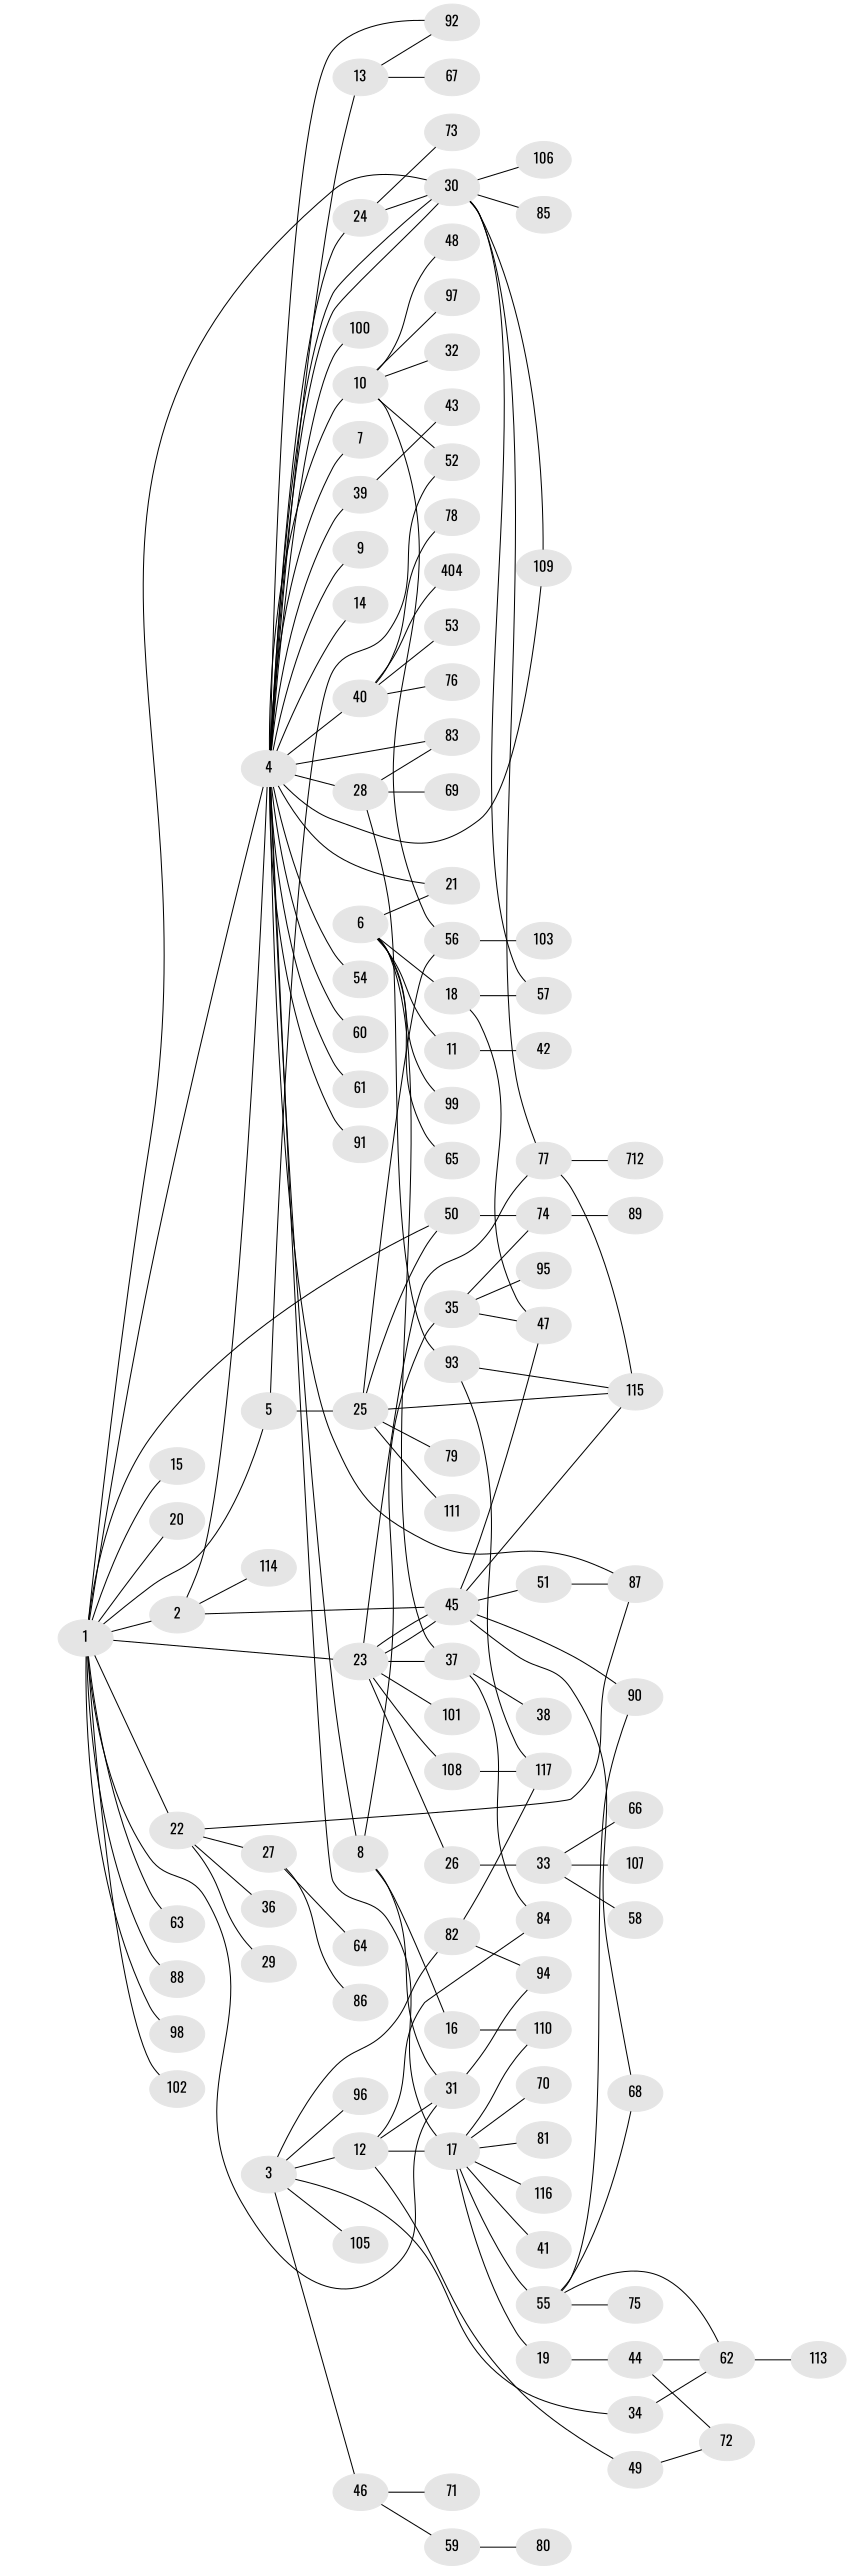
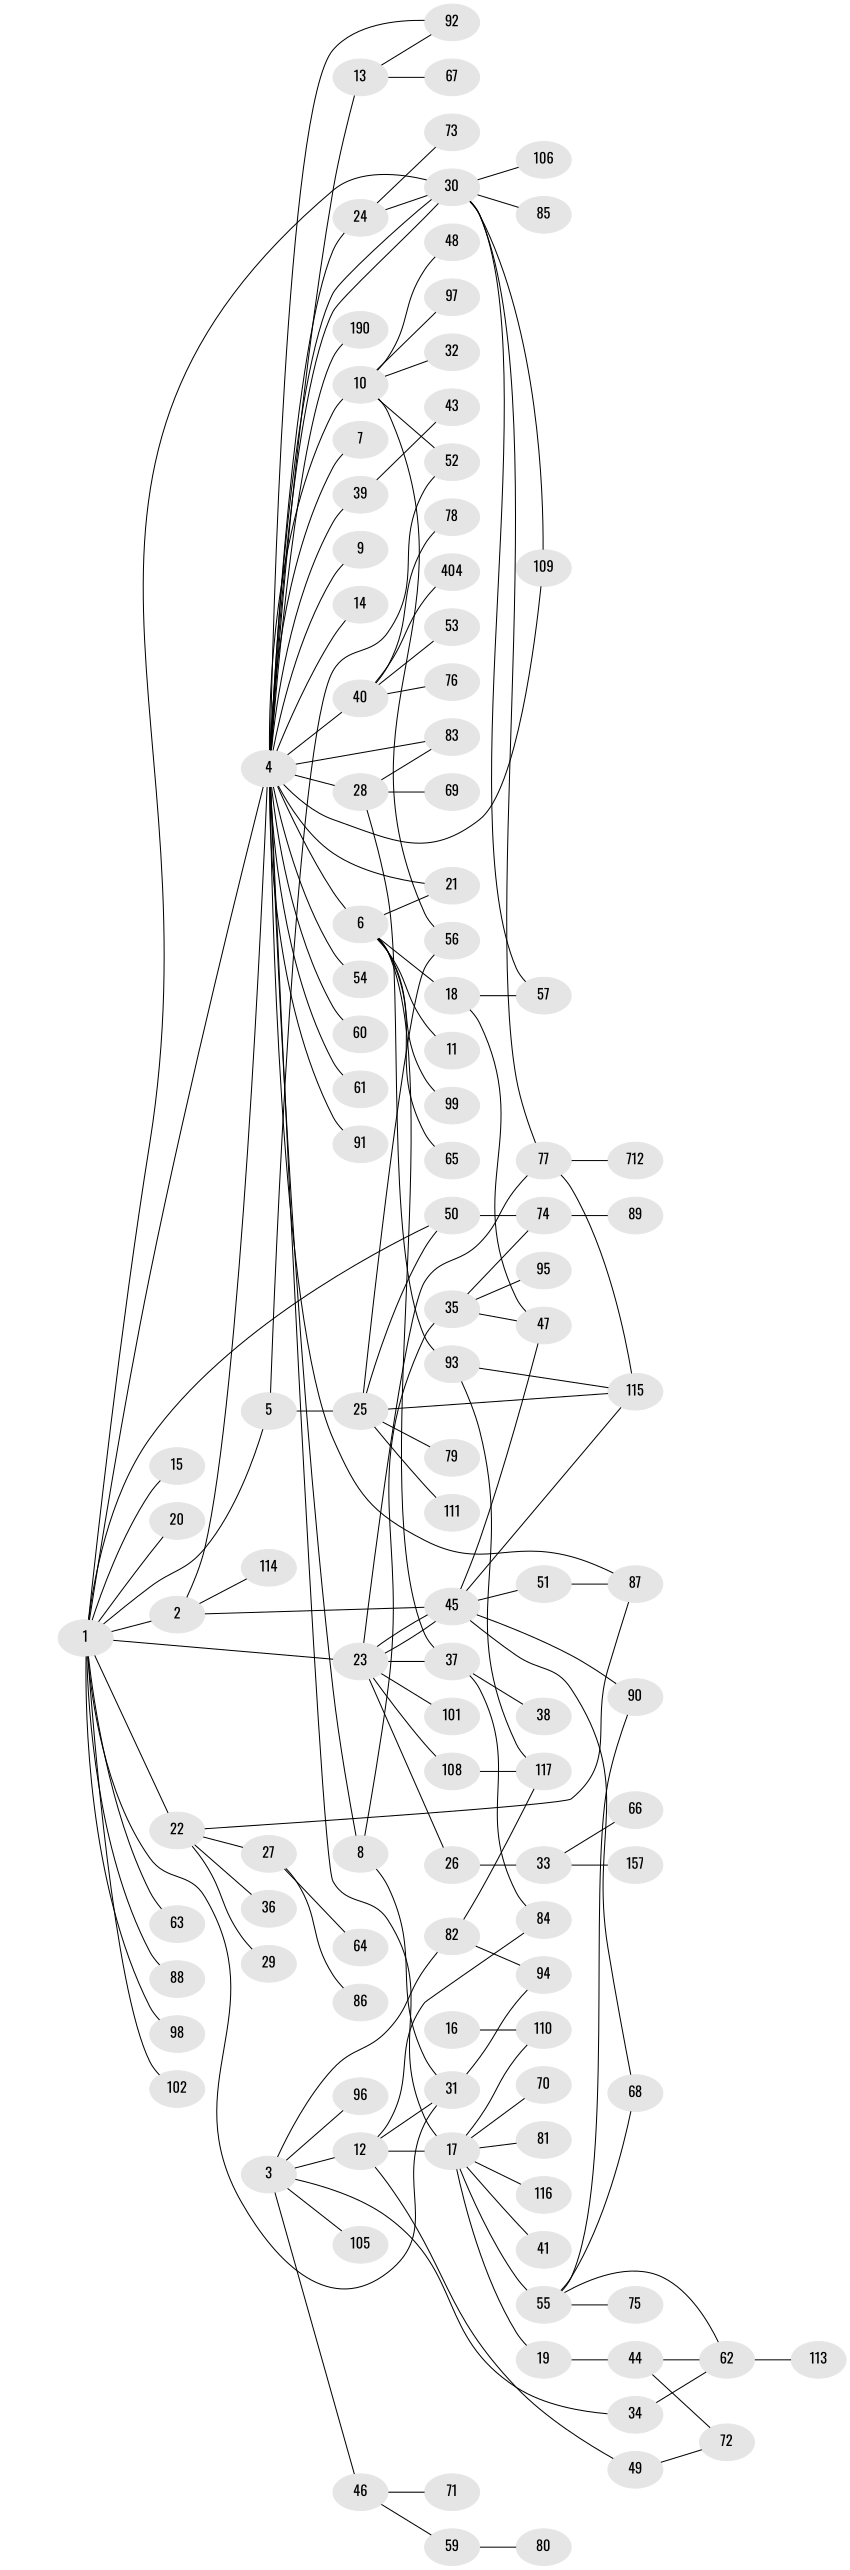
(360, 330) -> (360, 330)
none -> (310, 853)
(544, 941) -> none
(544, 1051) -> none
(635, 1865) -> (635, 1865)
(635, 1920) -> none
(413, 1939) -> none
